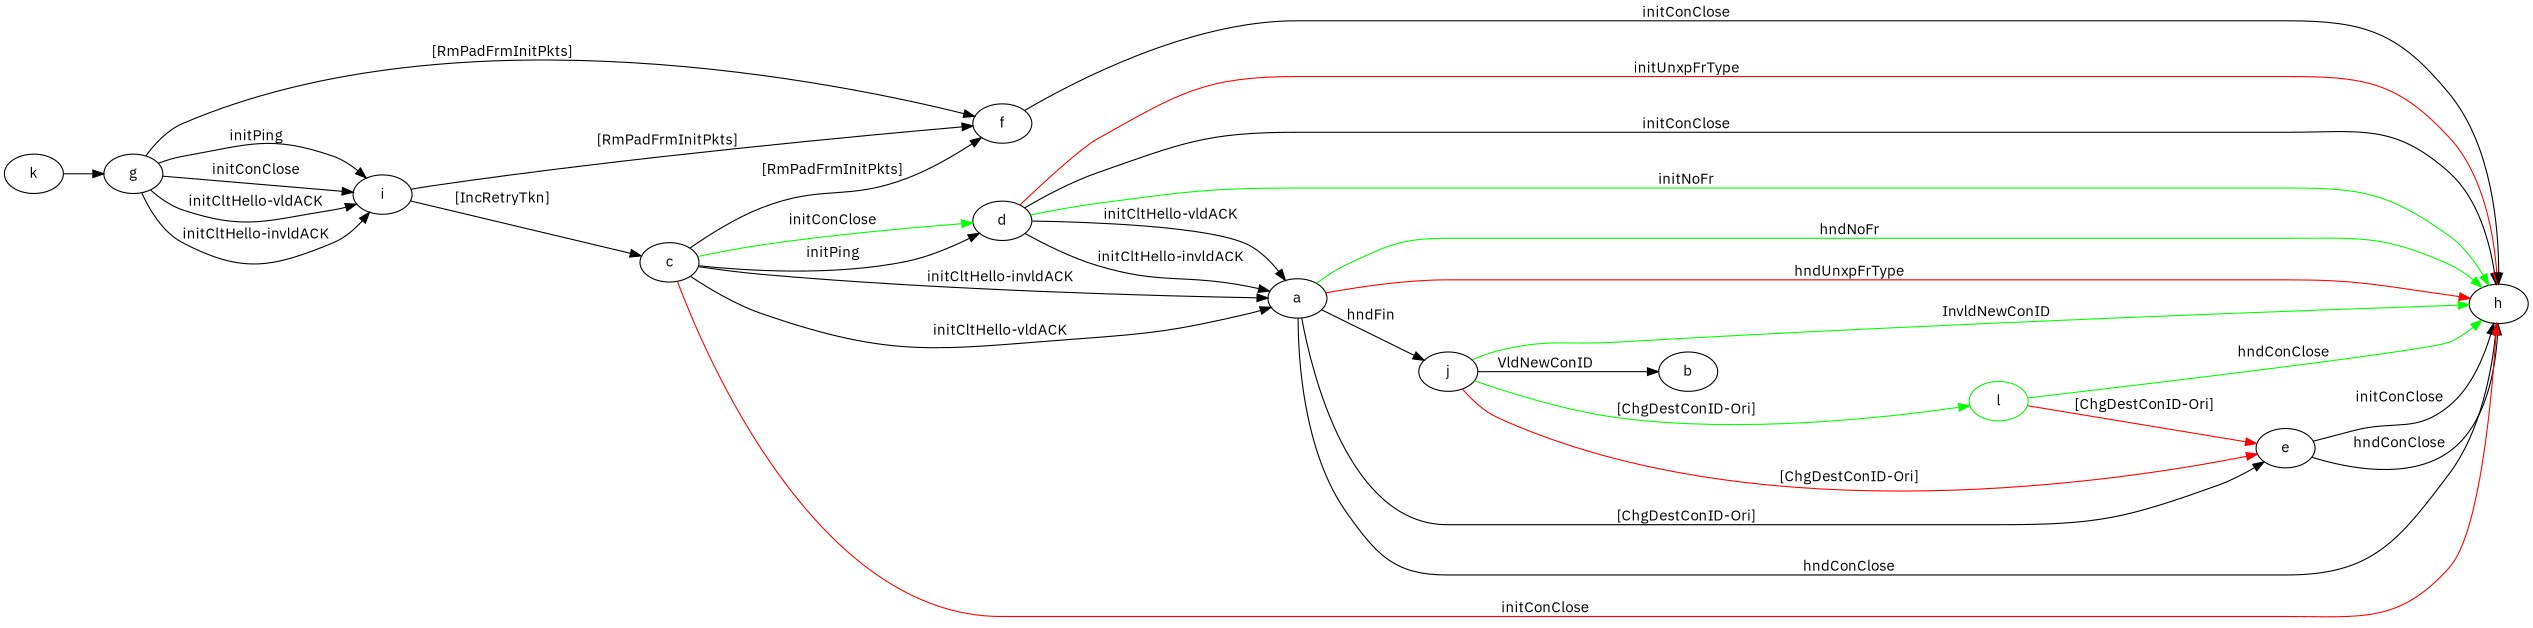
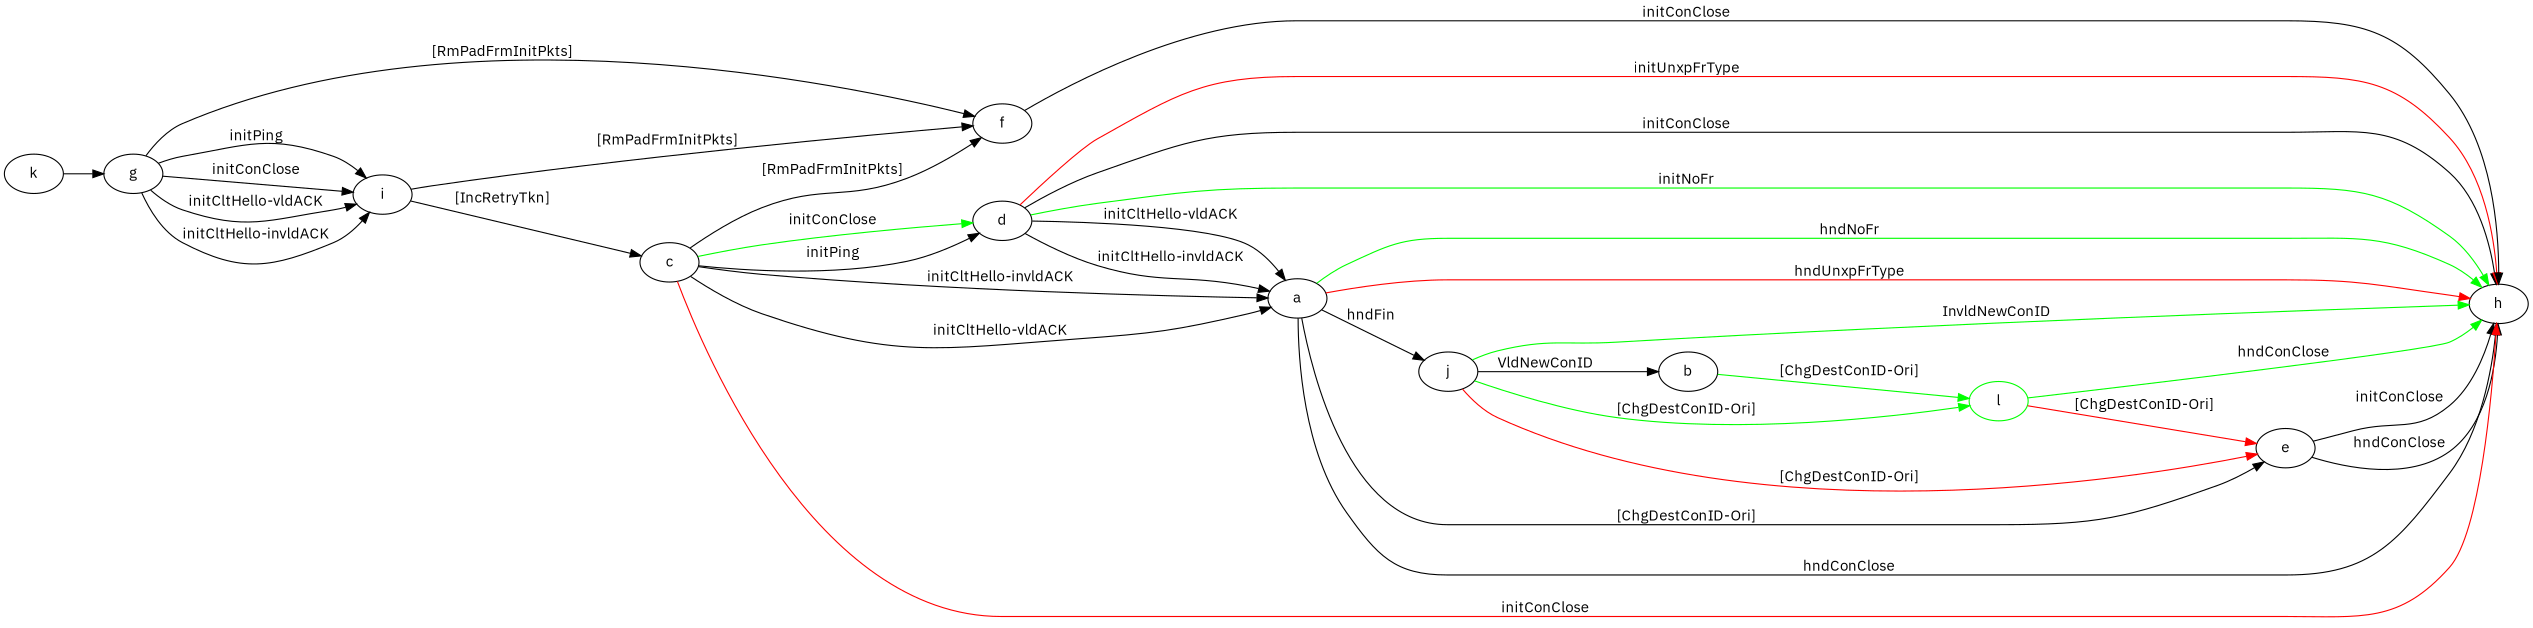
none -> (1838, 386)
